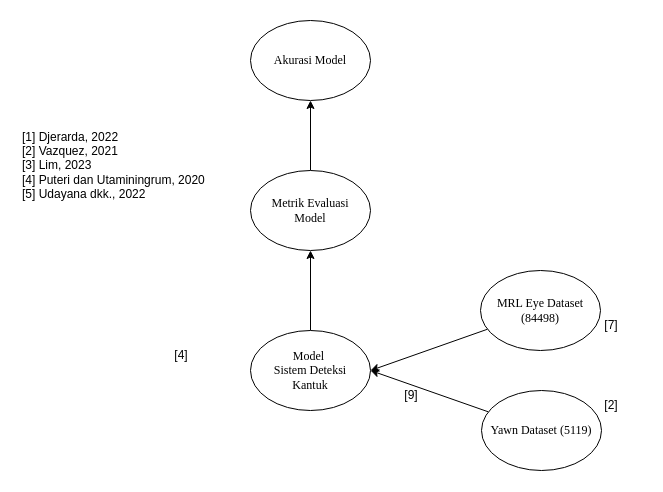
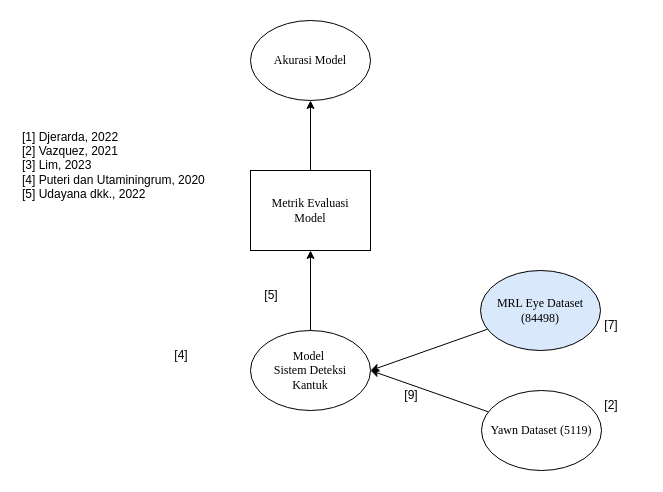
(311, 211) -> (311, 211)
none -> (272, 296)
(541, 311) -> (541, 311)
